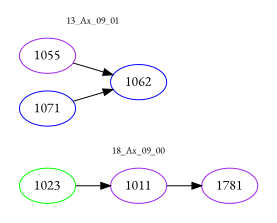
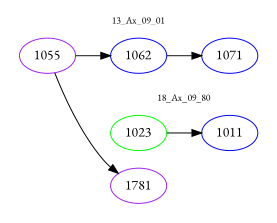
(88, 97) -> (179, 56)
(139, 151) -> (184, 98)
(139, 186) -> (230, 133)
(179, 186) -> (78, 123)
